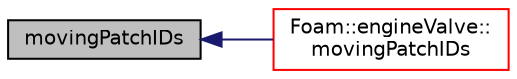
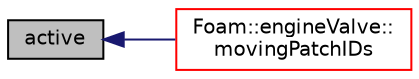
(104, 40) -> (56, 40)
